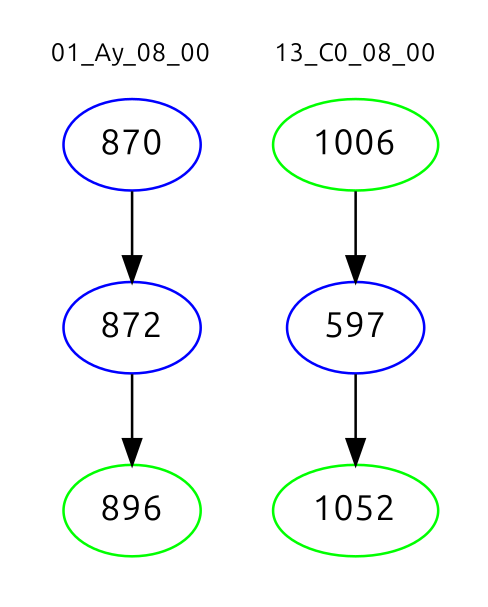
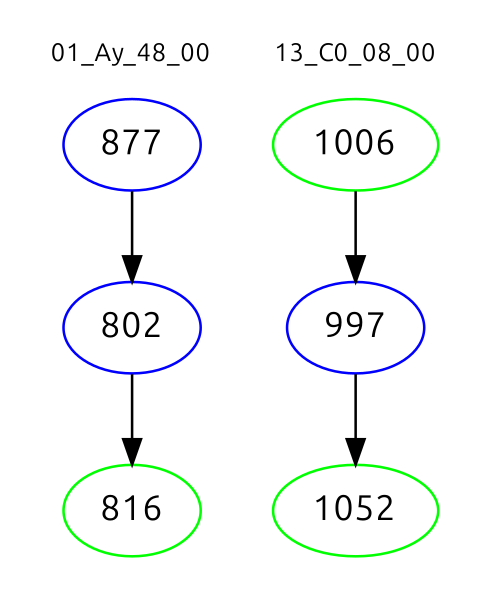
(132, 55) -> (132, 55)
(132, 145) -> (132, 145)
(132, 328) -> (132, 328)
(356, 328) -> (356, 328)
(132, 511) -> (132, 511)
